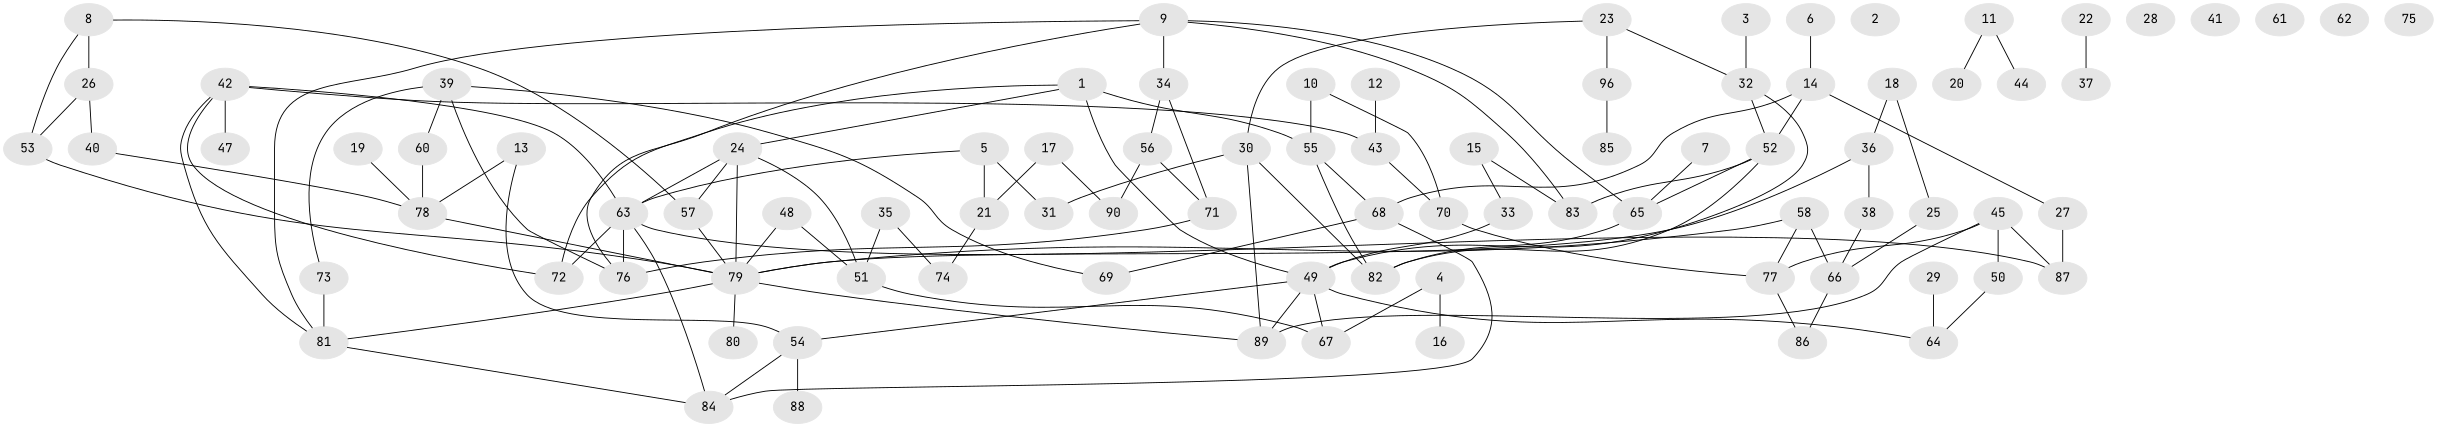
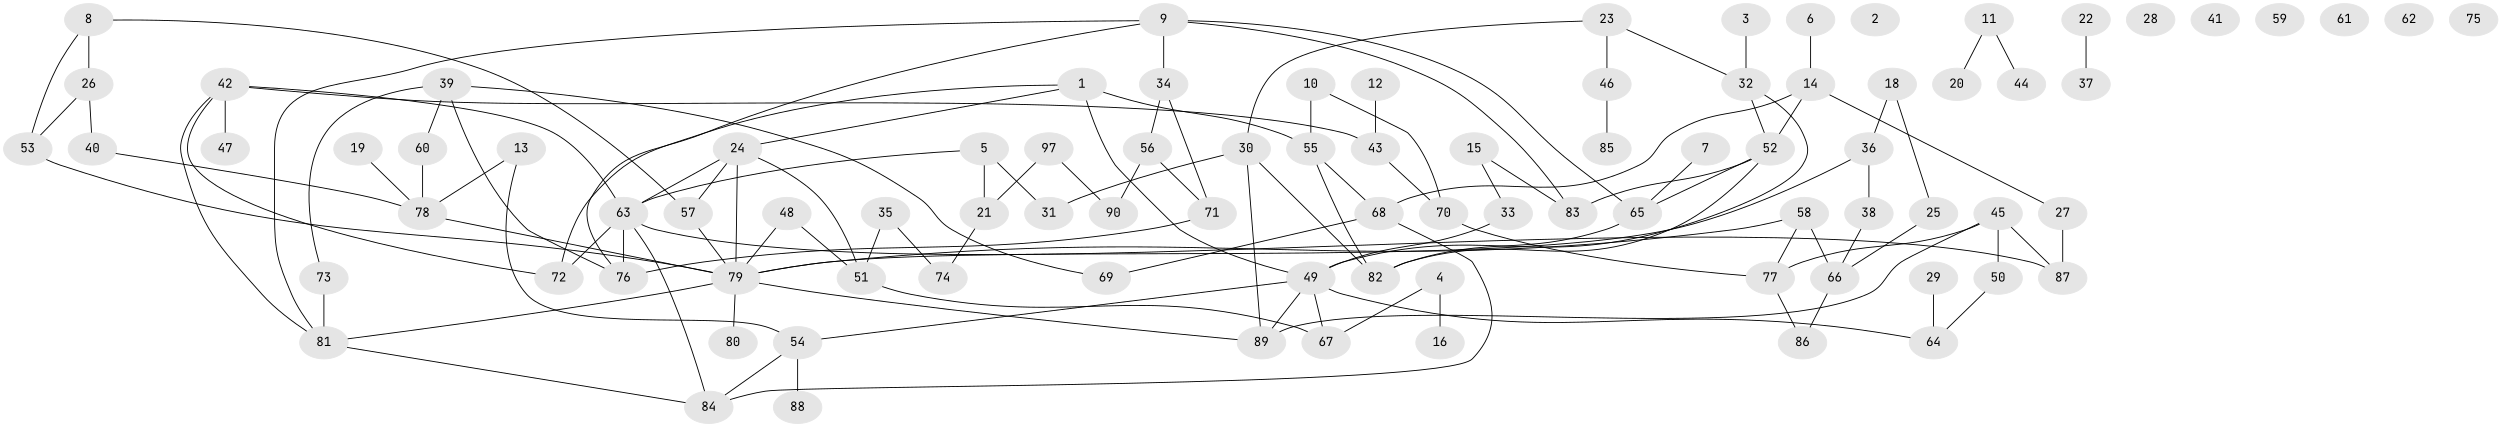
none -> (2280, 20)
(1607, 84) -> (1607, 84)
(1049, 149) -> (1049, 149)
